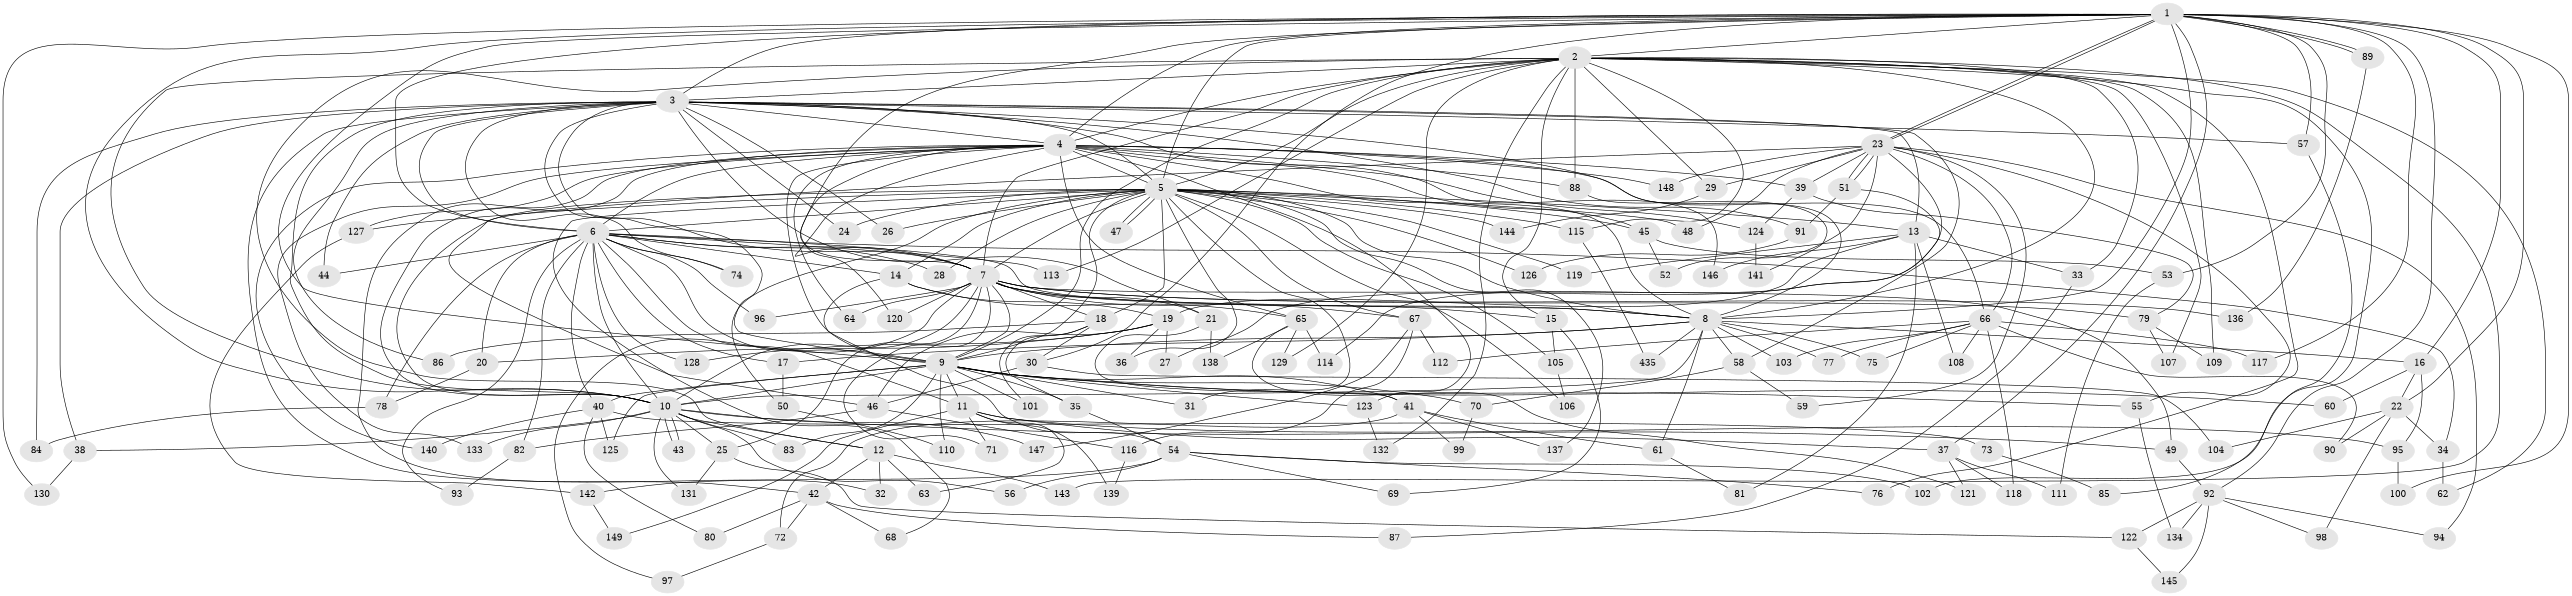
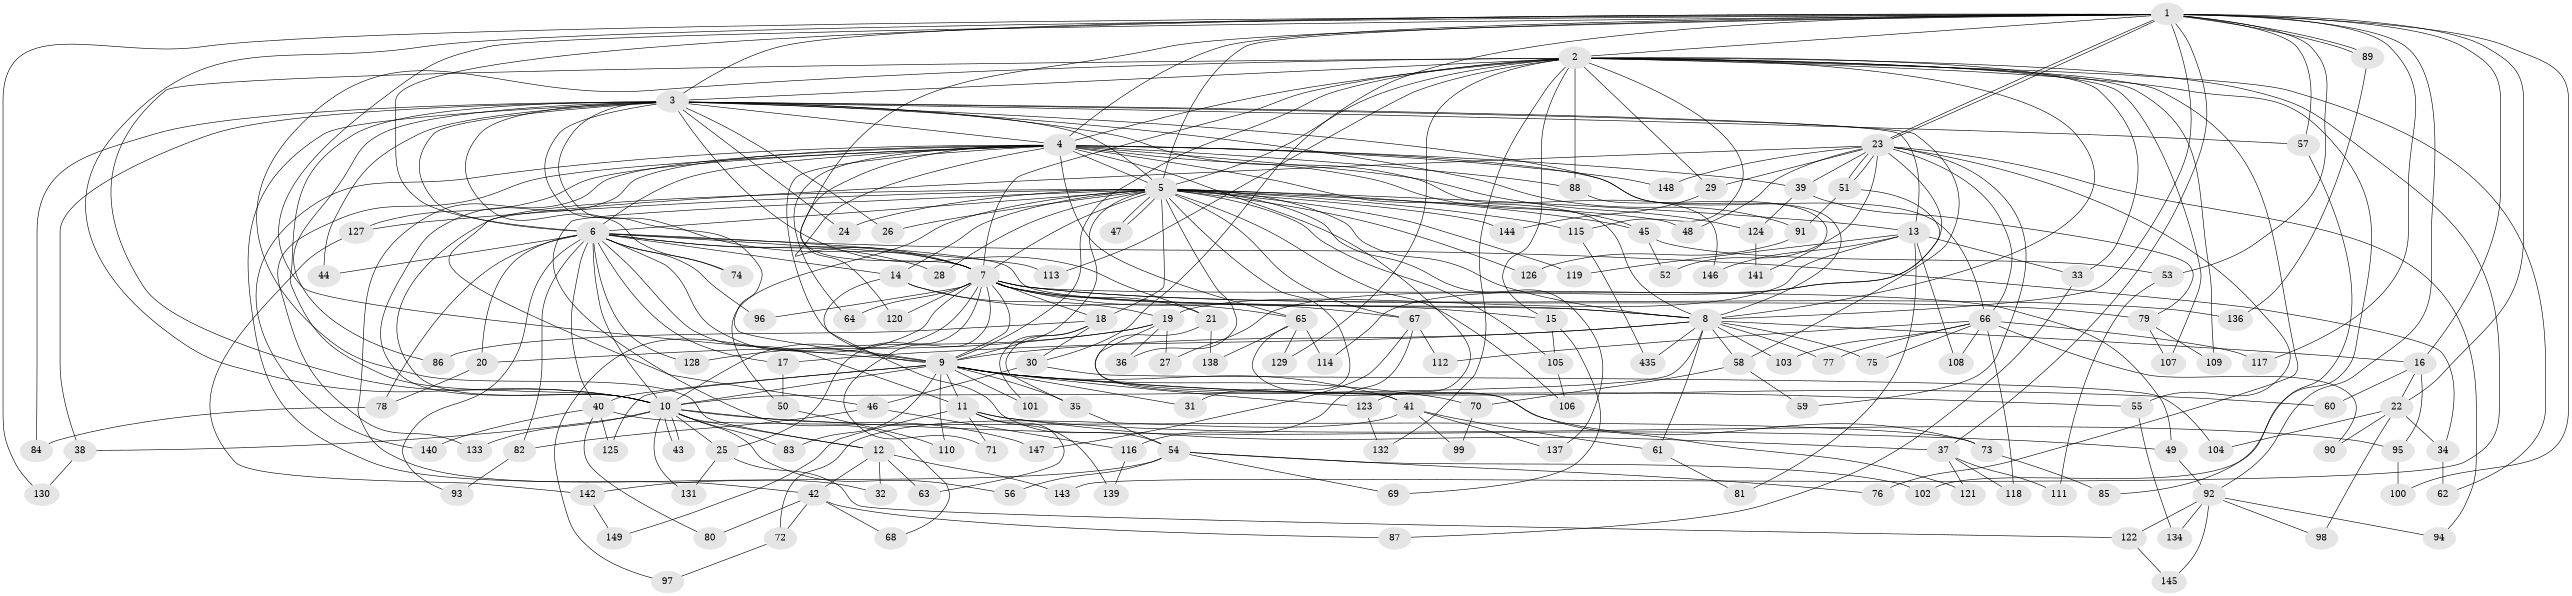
(997, 331) -> (1498, 396)
